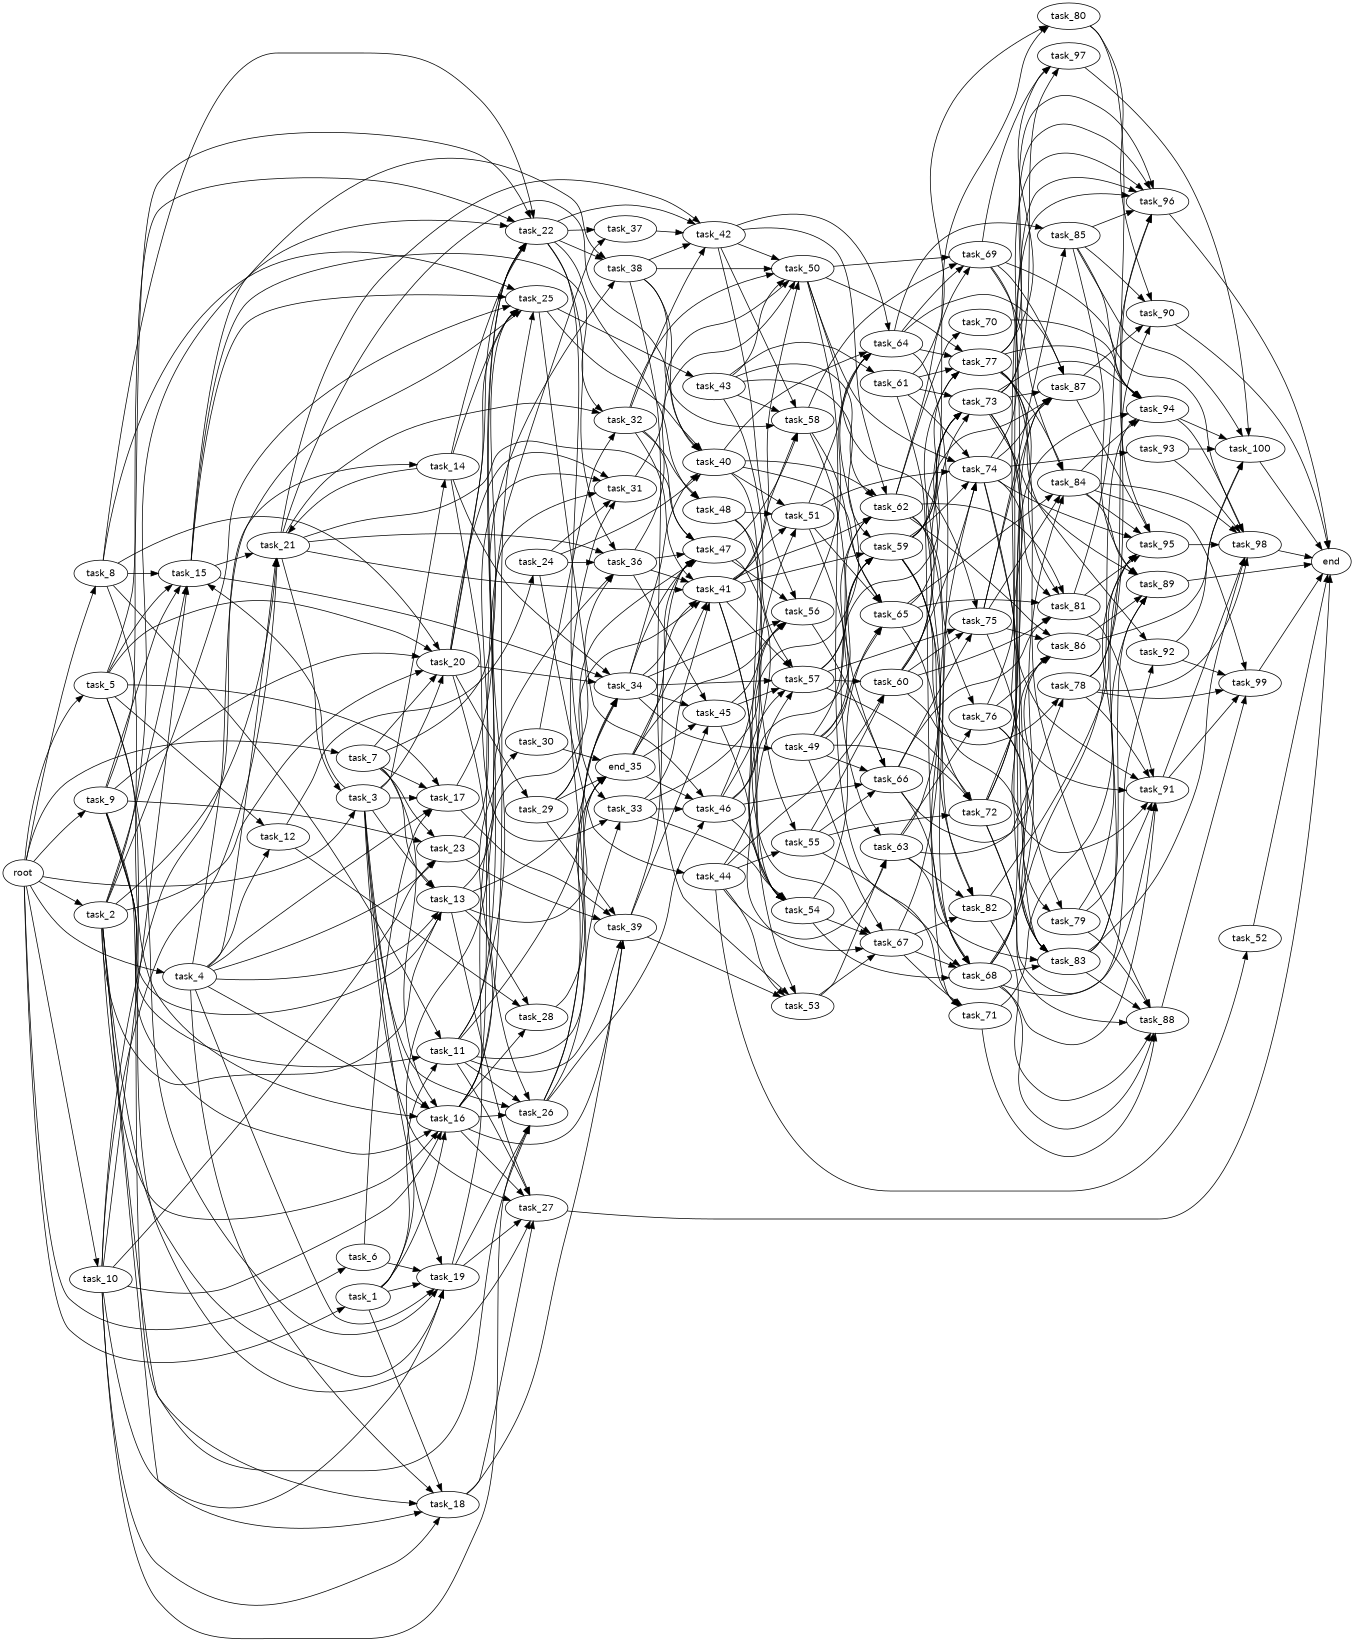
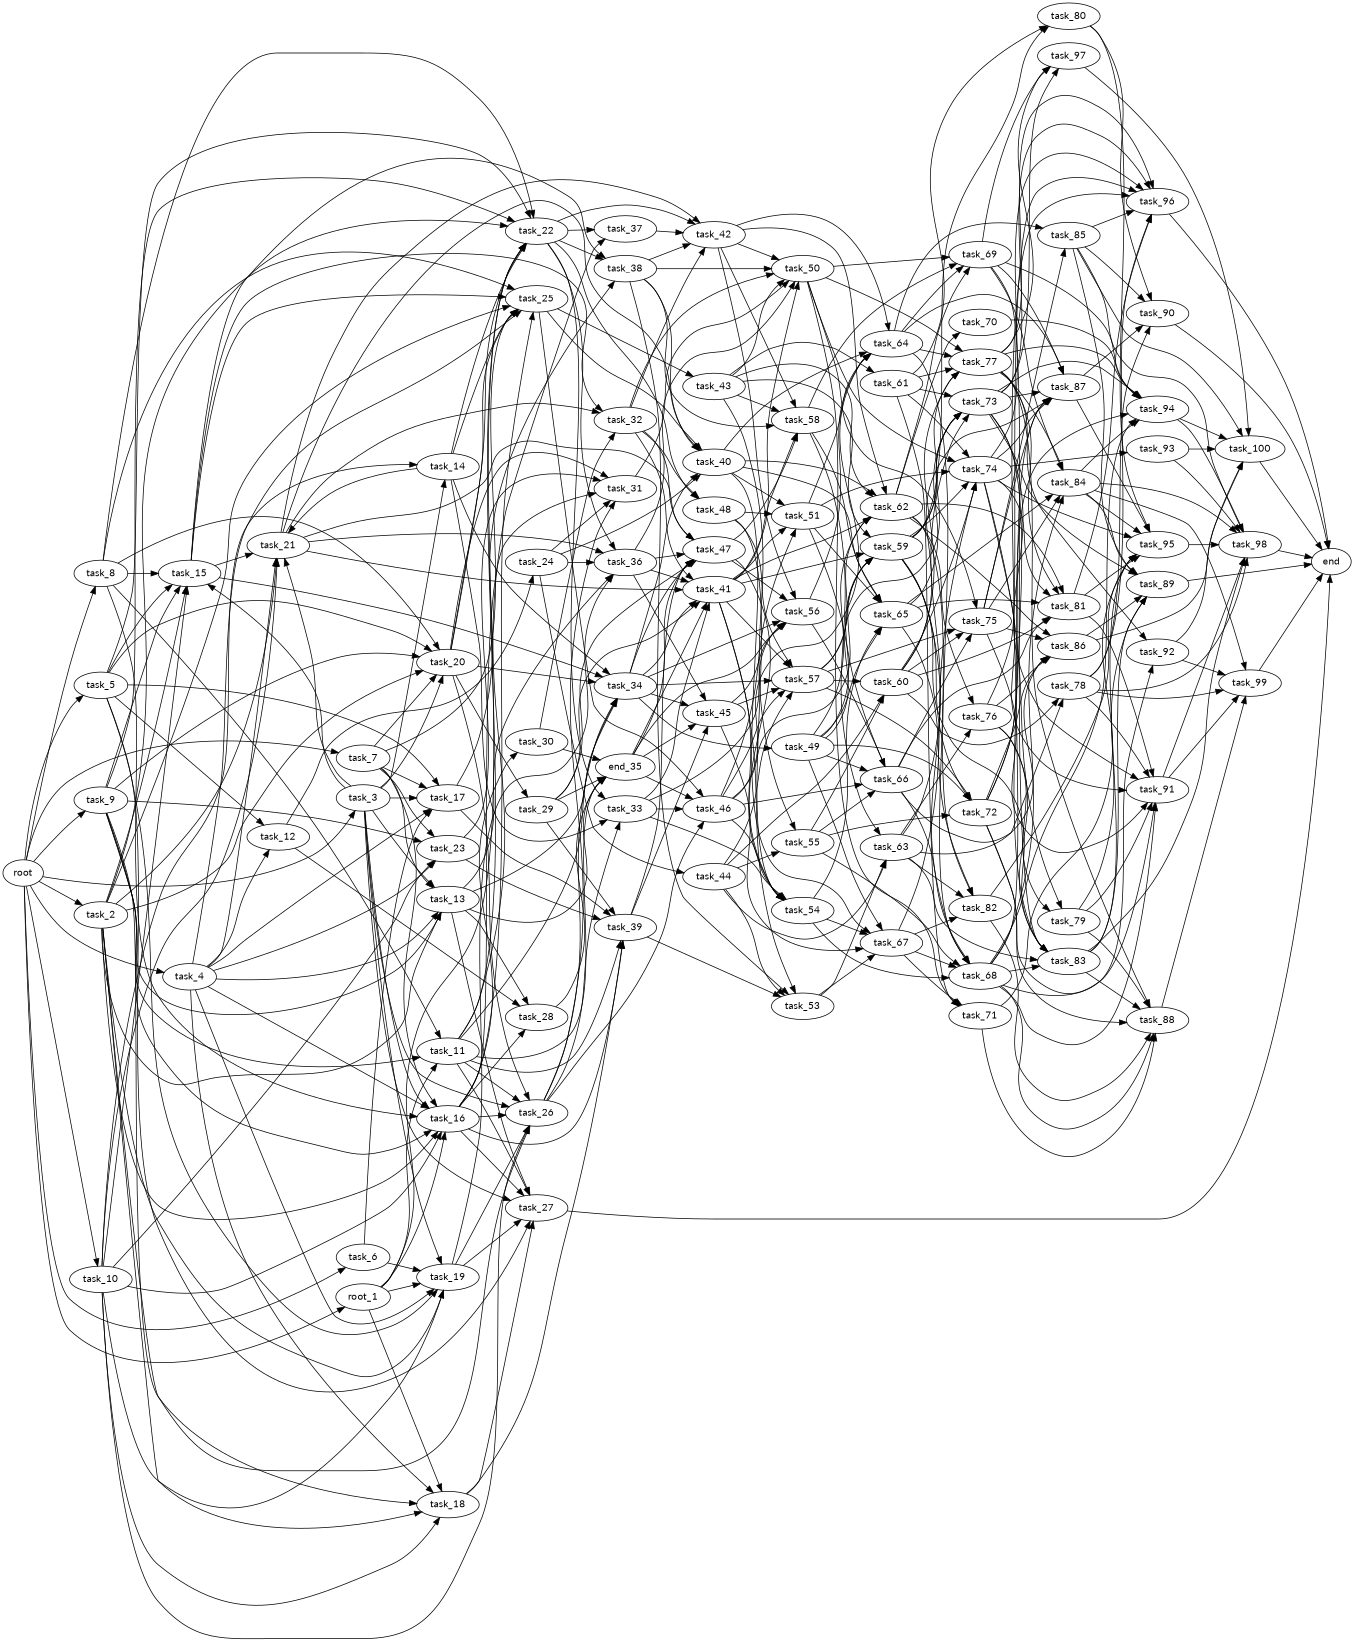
(312, 672) -> (315, 679)
(1250, 939) -> none
(363, 1297) -> (363, 1297)
